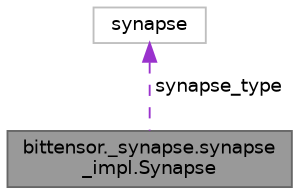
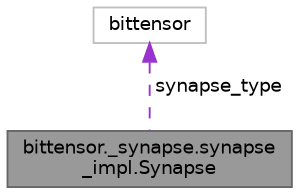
(150, 25) -> (150, 25)
